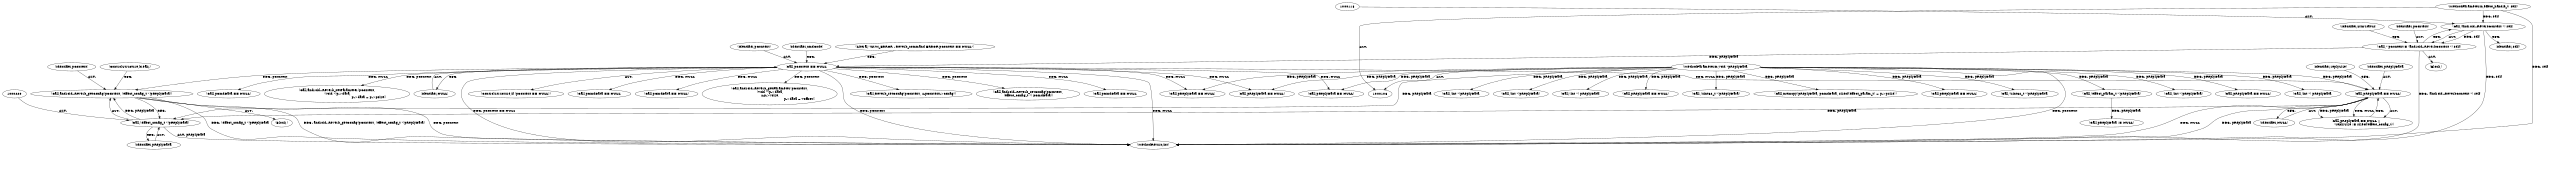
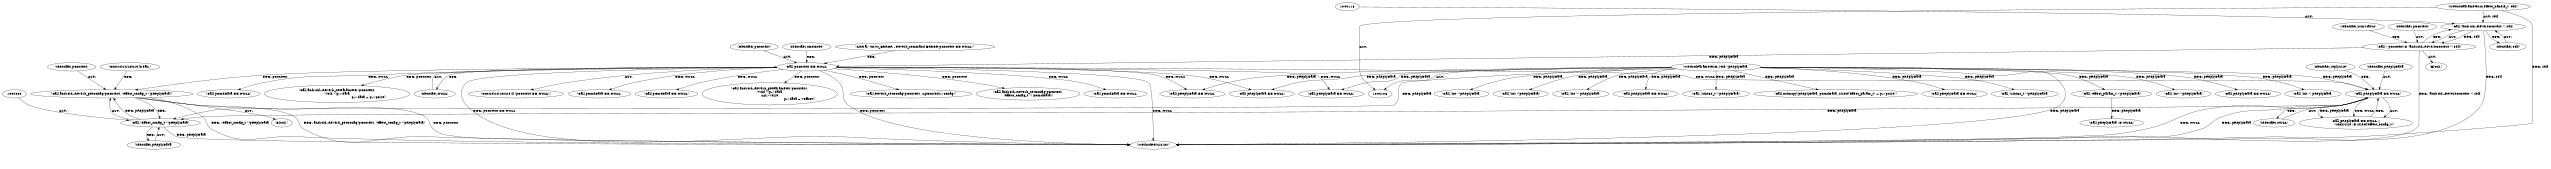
(2491, 17) -> (2491, 17)
none -> (2503, 36)
(2065, 111) -> (2065, 111)
(191, 135) -> (191, 135)
